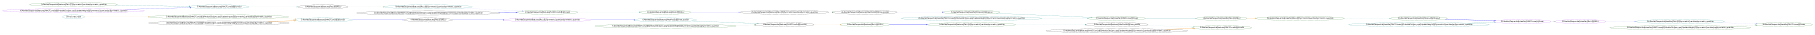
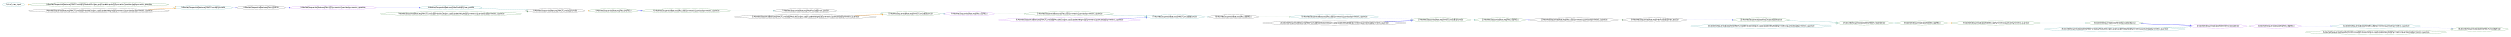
none -> (969, 14)
